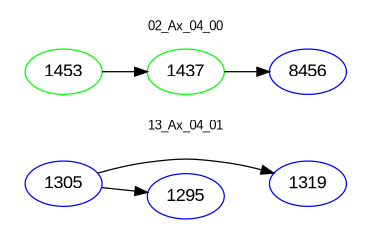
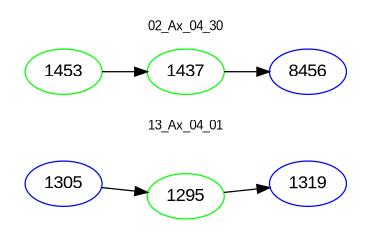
(186, 27) -> (186, 27)
(179, 159) -> (240, 191)
(186, 196) -> (186, 196)
